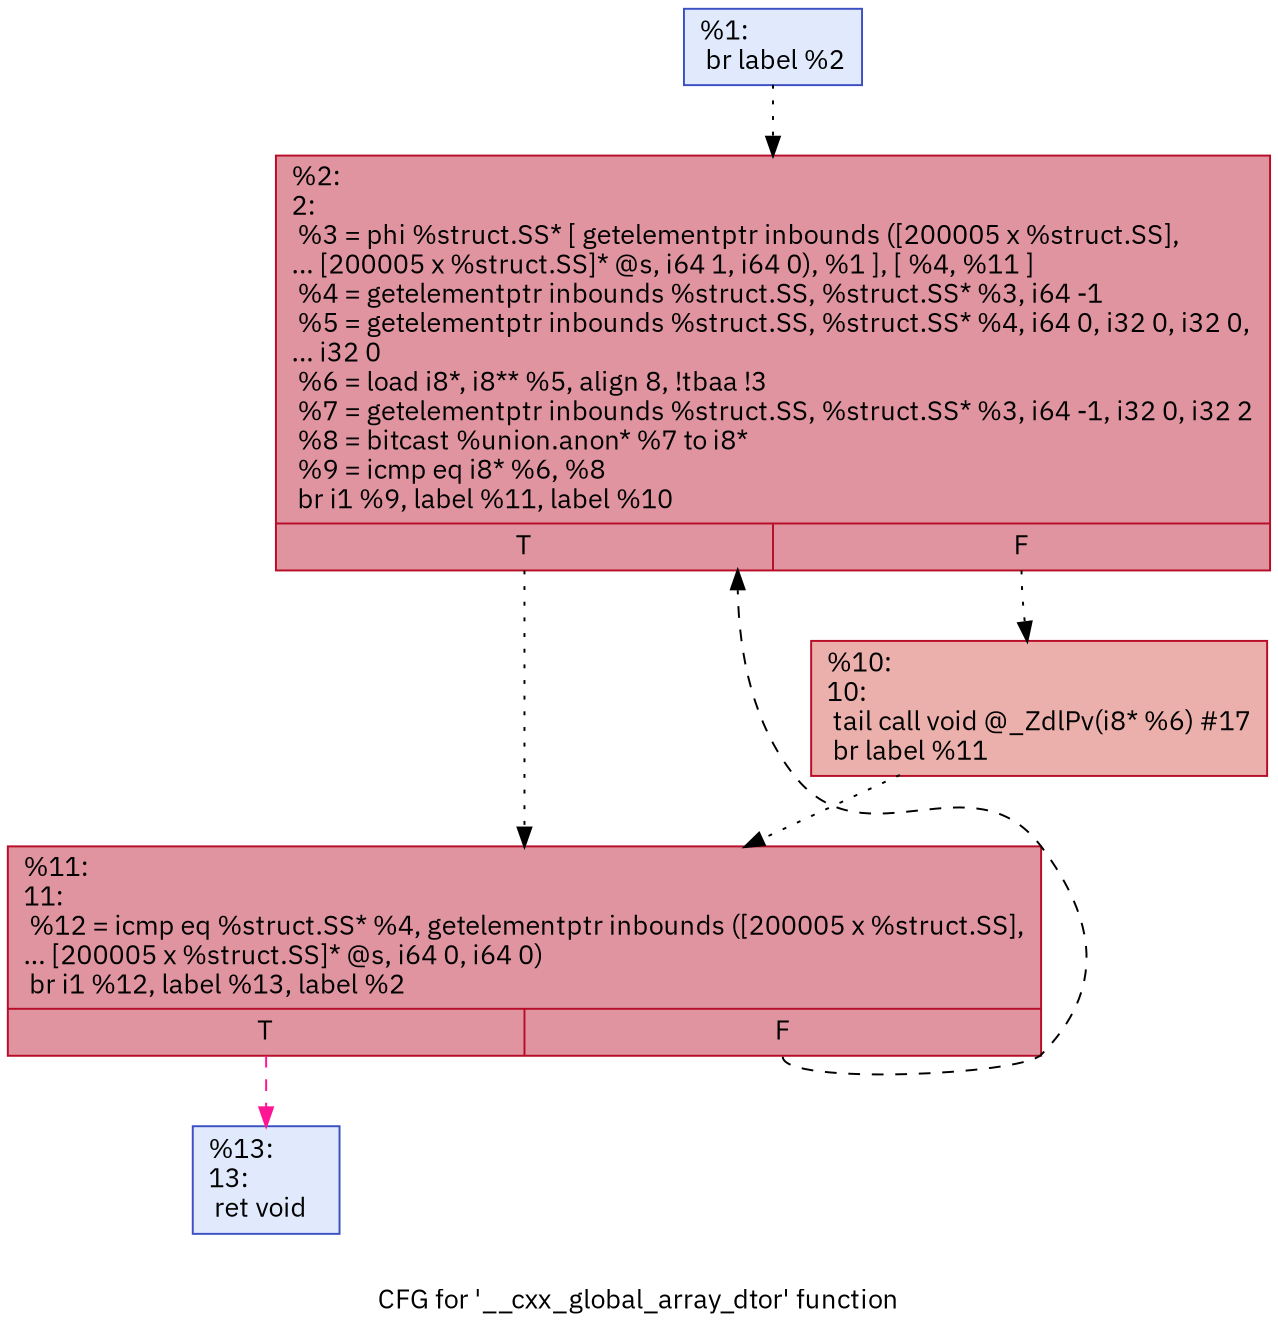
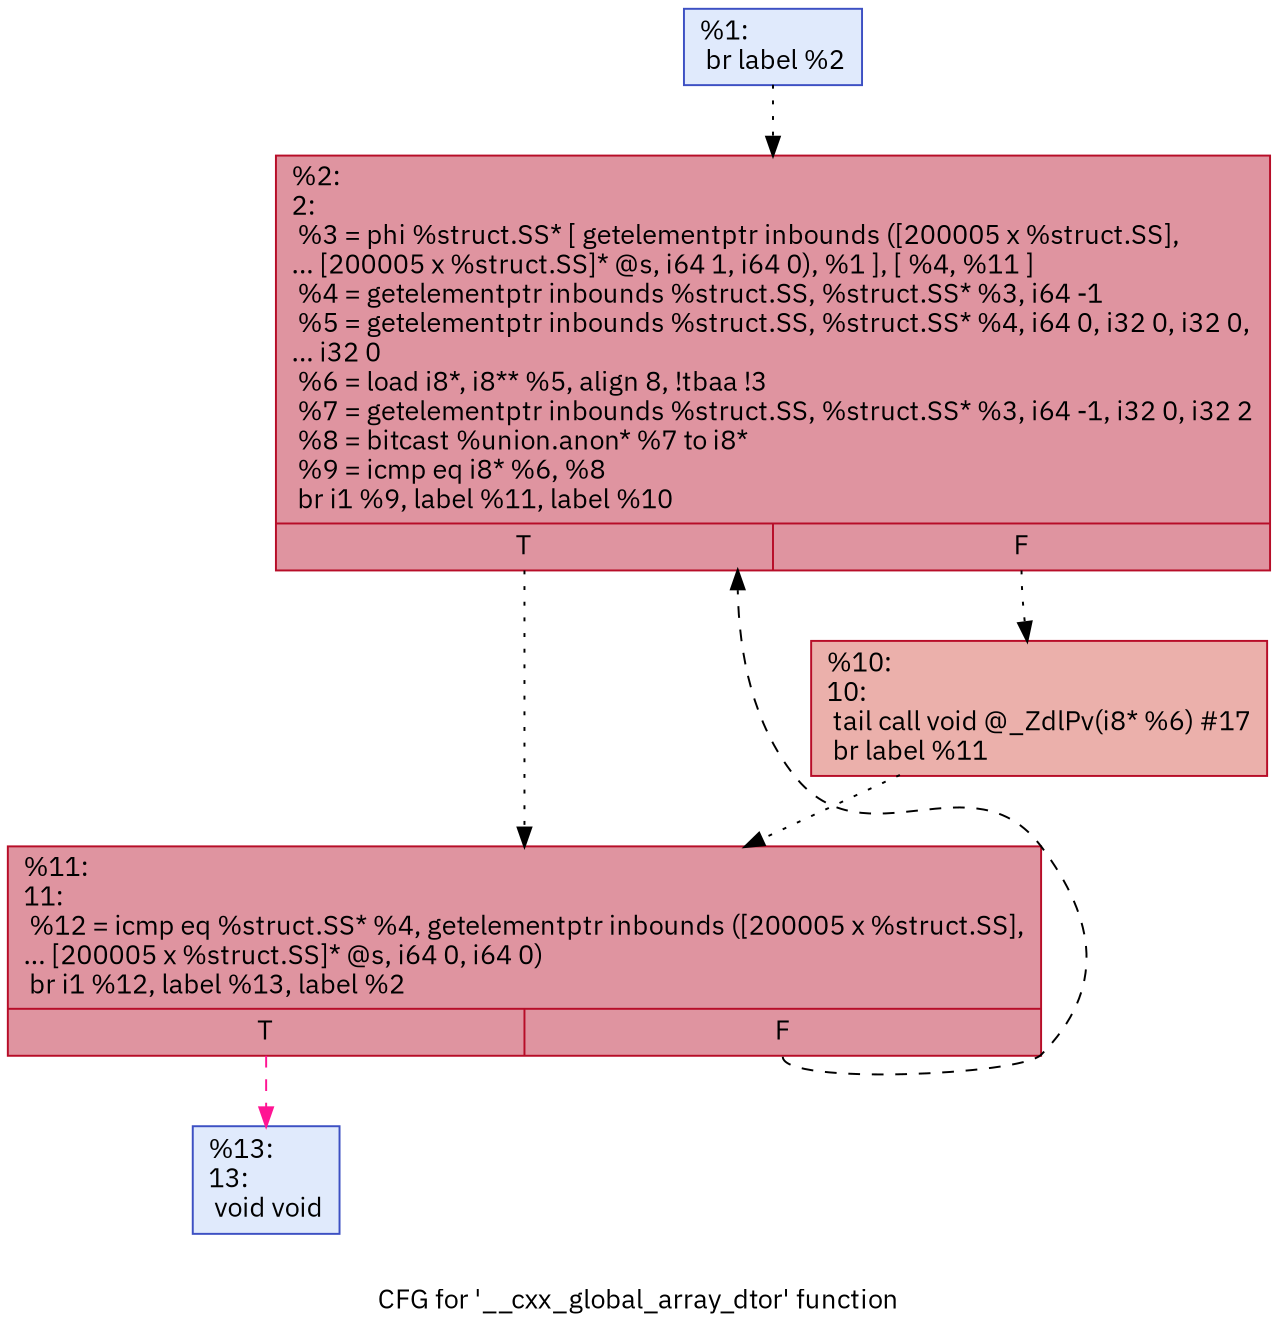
(258, 1208) -> (266, 1208)
